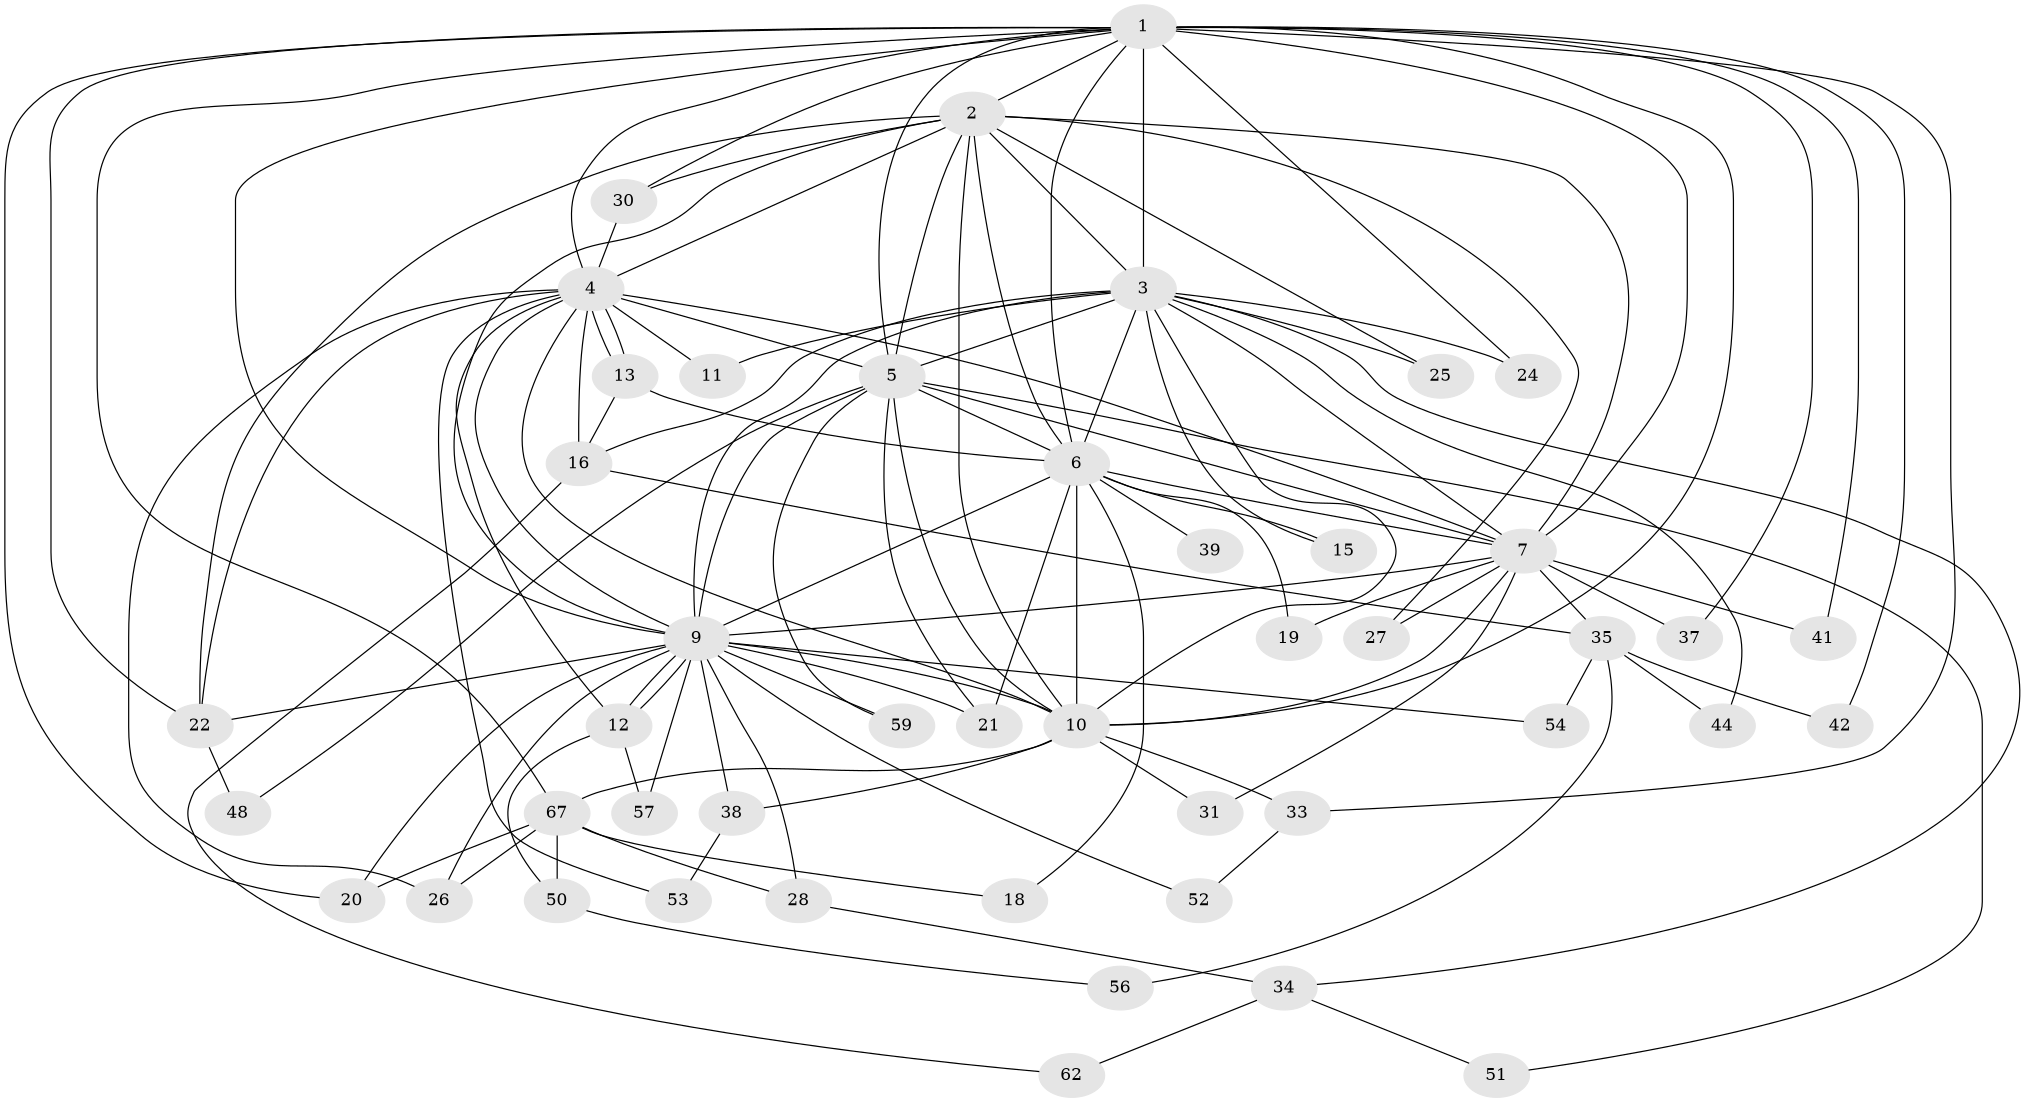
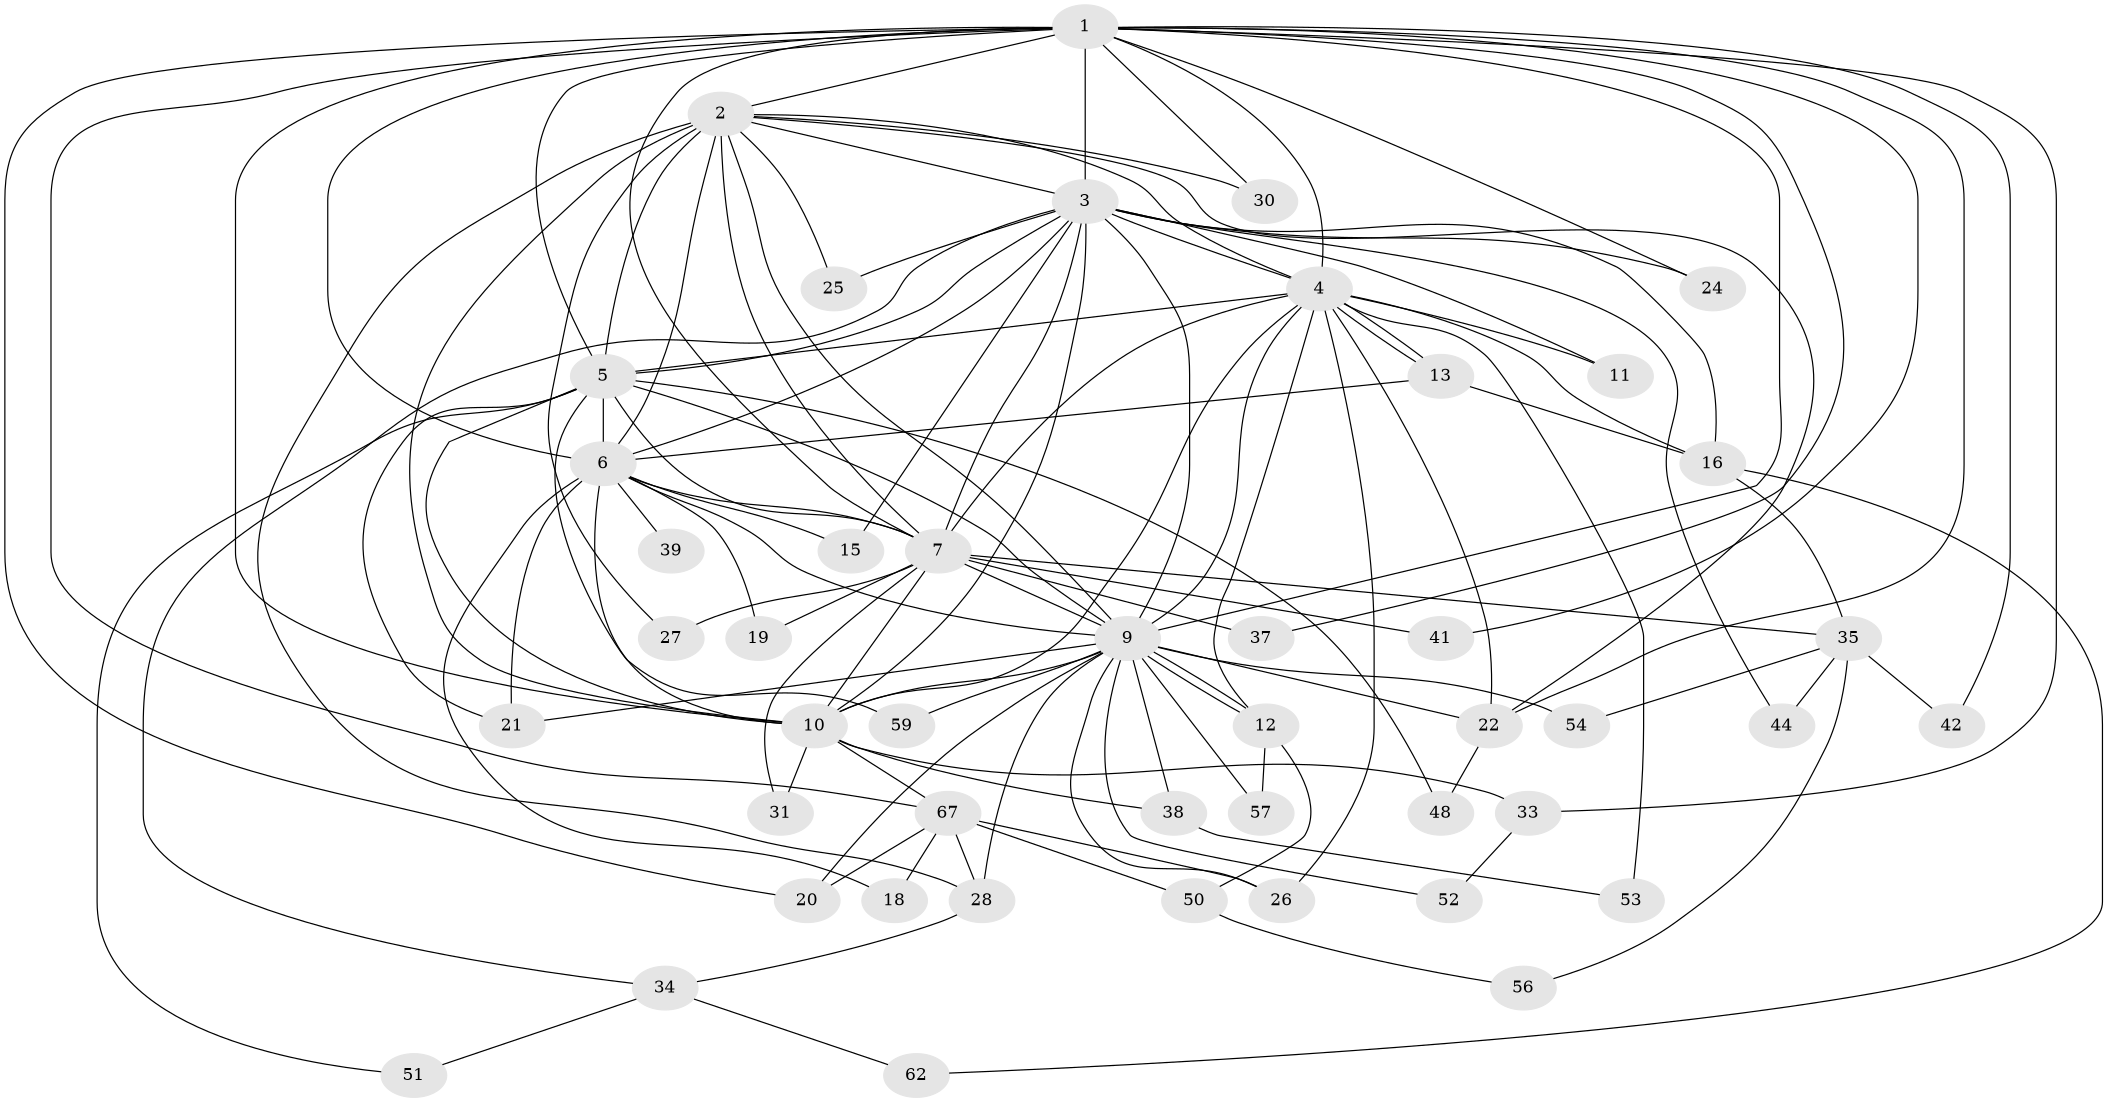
(606, 251) -> (1201, 247)
none -> (284, 646)
